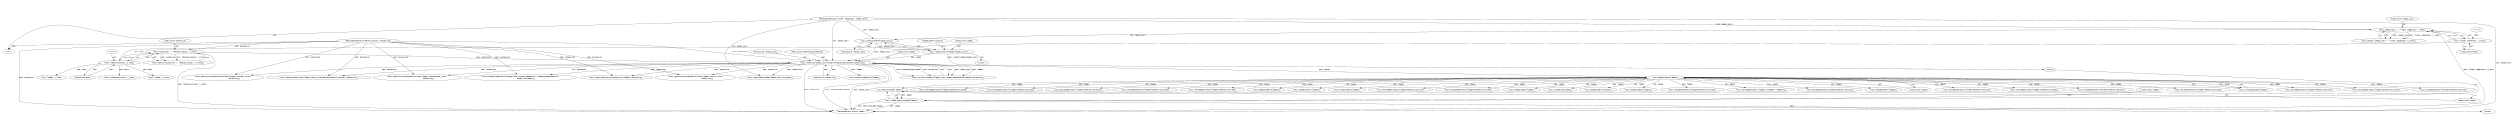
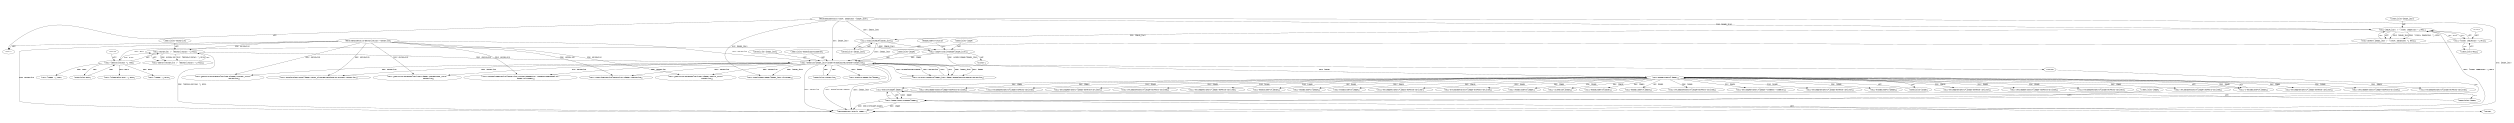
(909, 48) -> none
(140, 55) -> none
